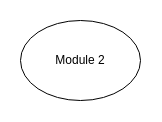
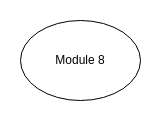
(81, 61) -> (81, 61)
